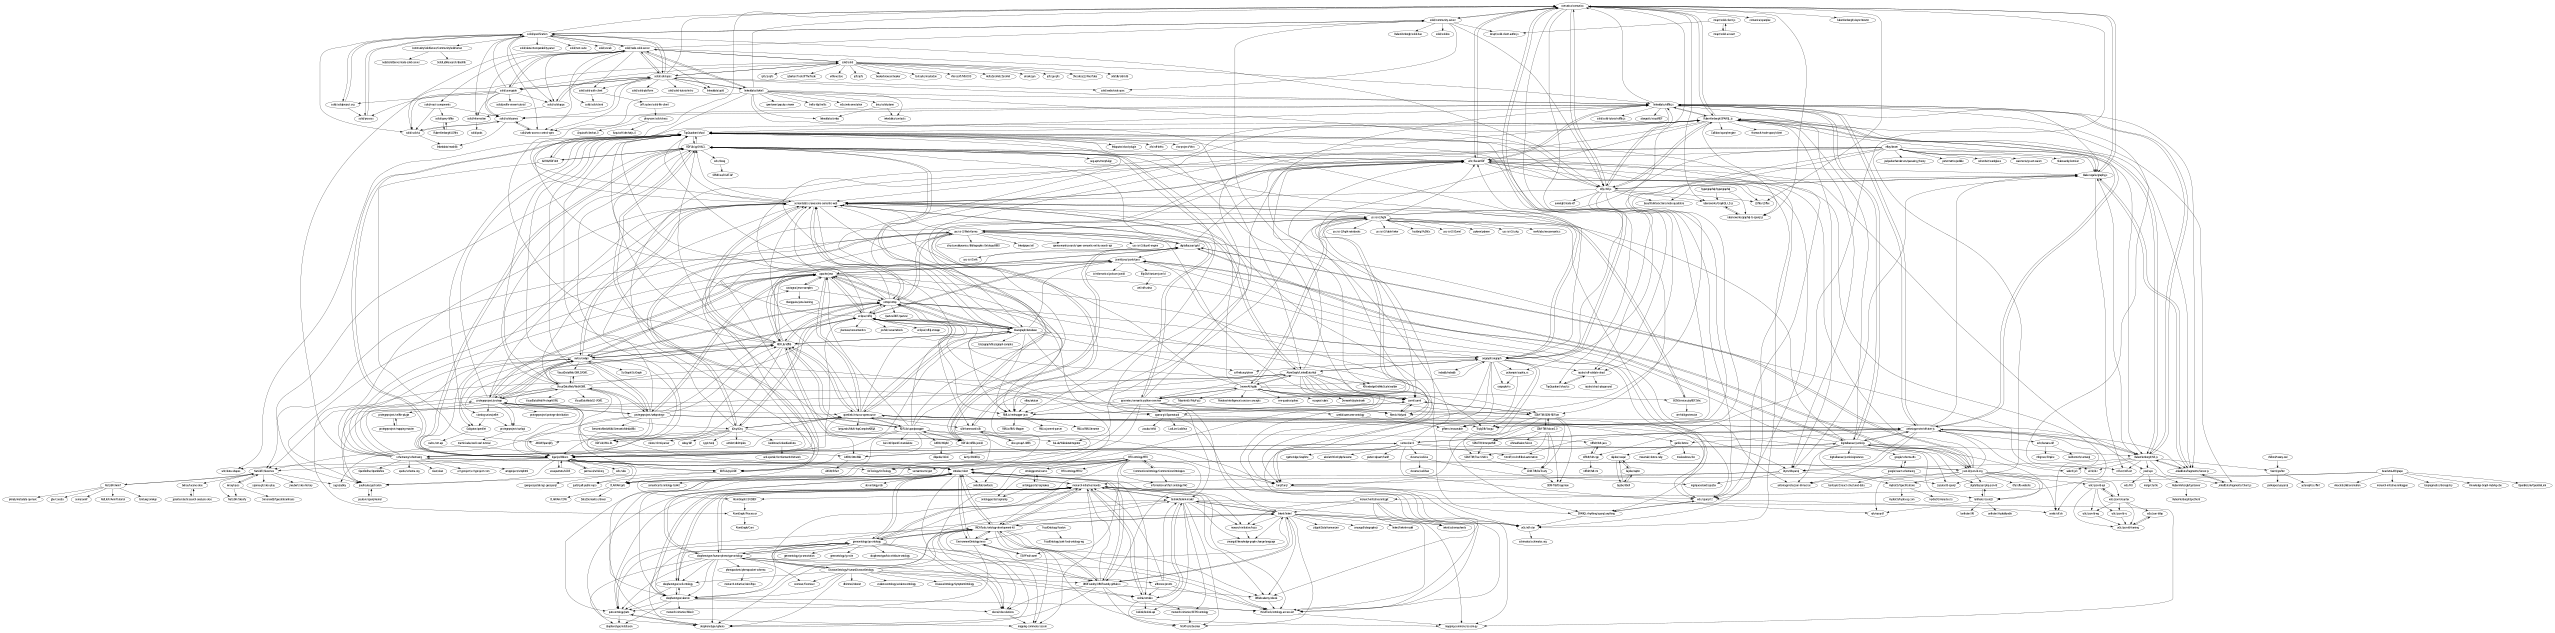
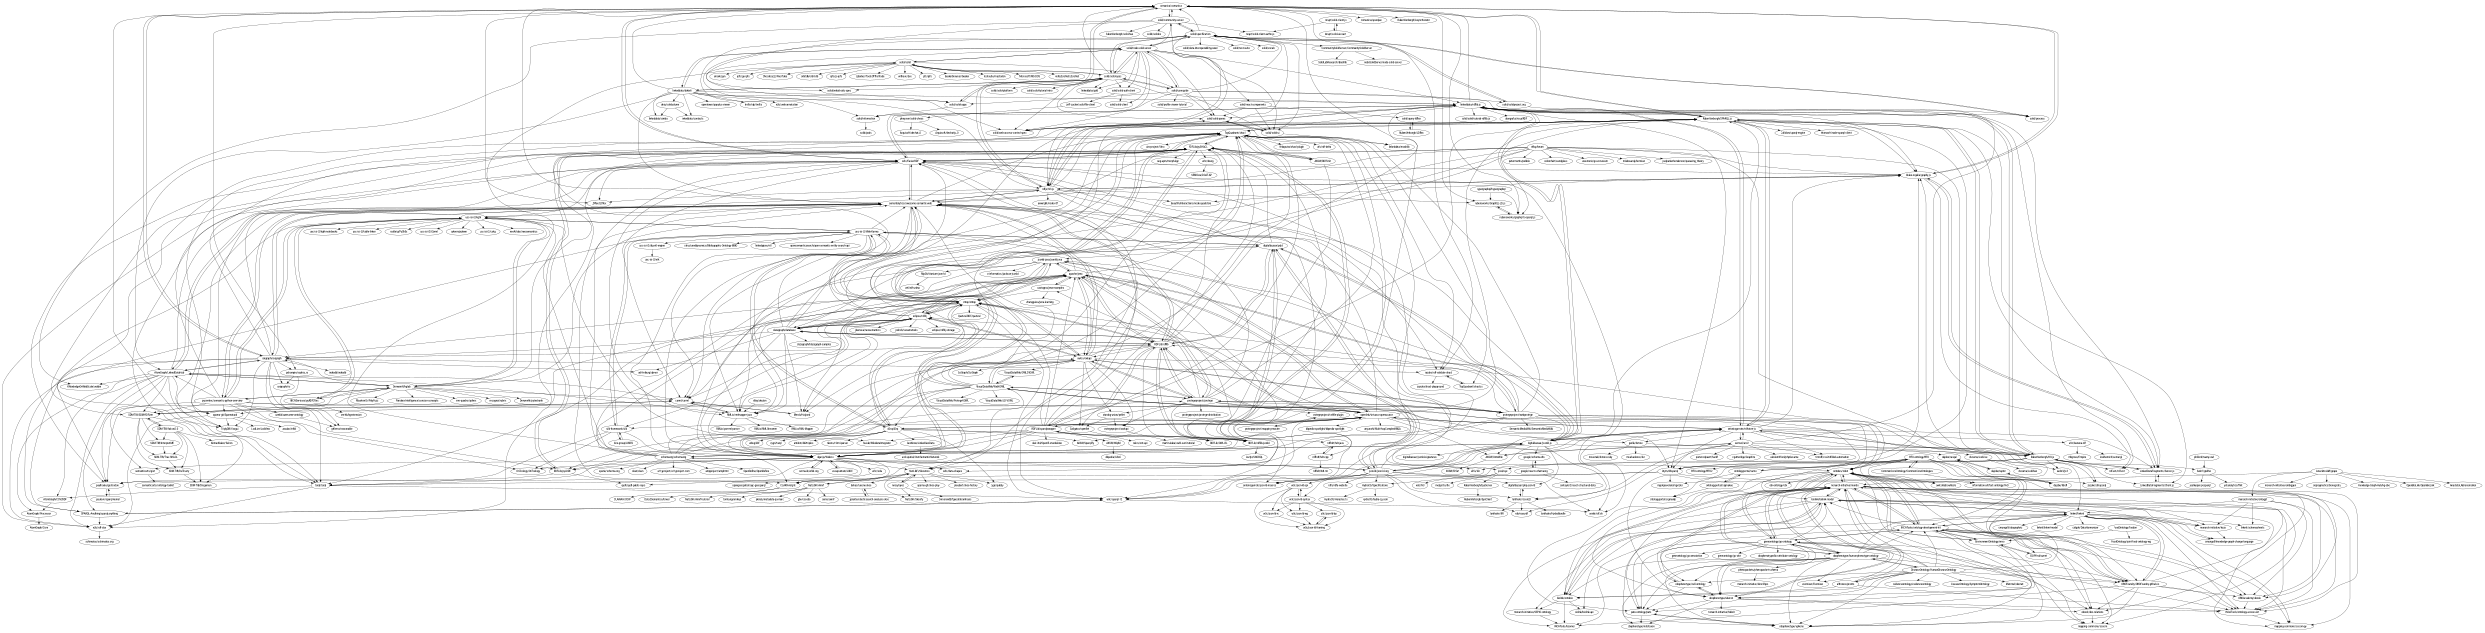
none -> (985, 196)
none -> (1325, 429)
none -> (2139, 492)
